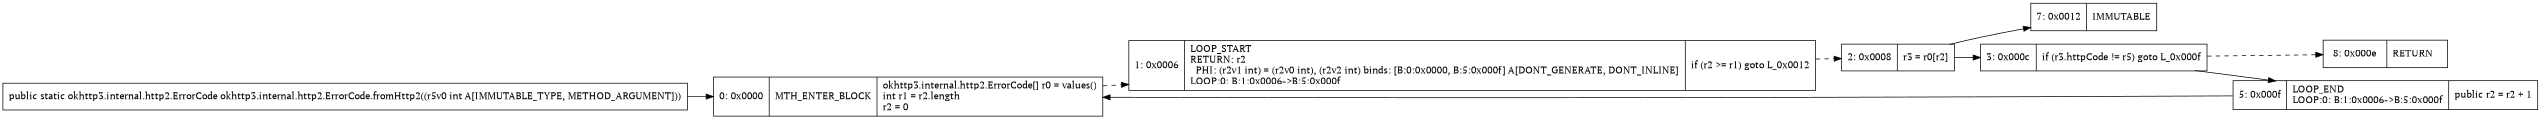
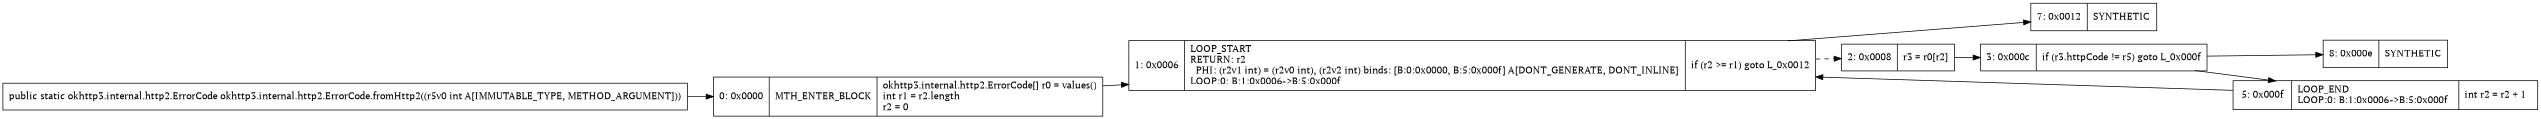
(2122, 17) -> (2122, 17)
(1986, 36) -> (1906, 32)
(2413, 54) -> (2413, 54)
(2261, 55) -> (2261, 55)
(1112, 85) -> (1112, 85)
(2493, 95) -> (2495, 95)
(1672, 98) -> (2028, 84)
